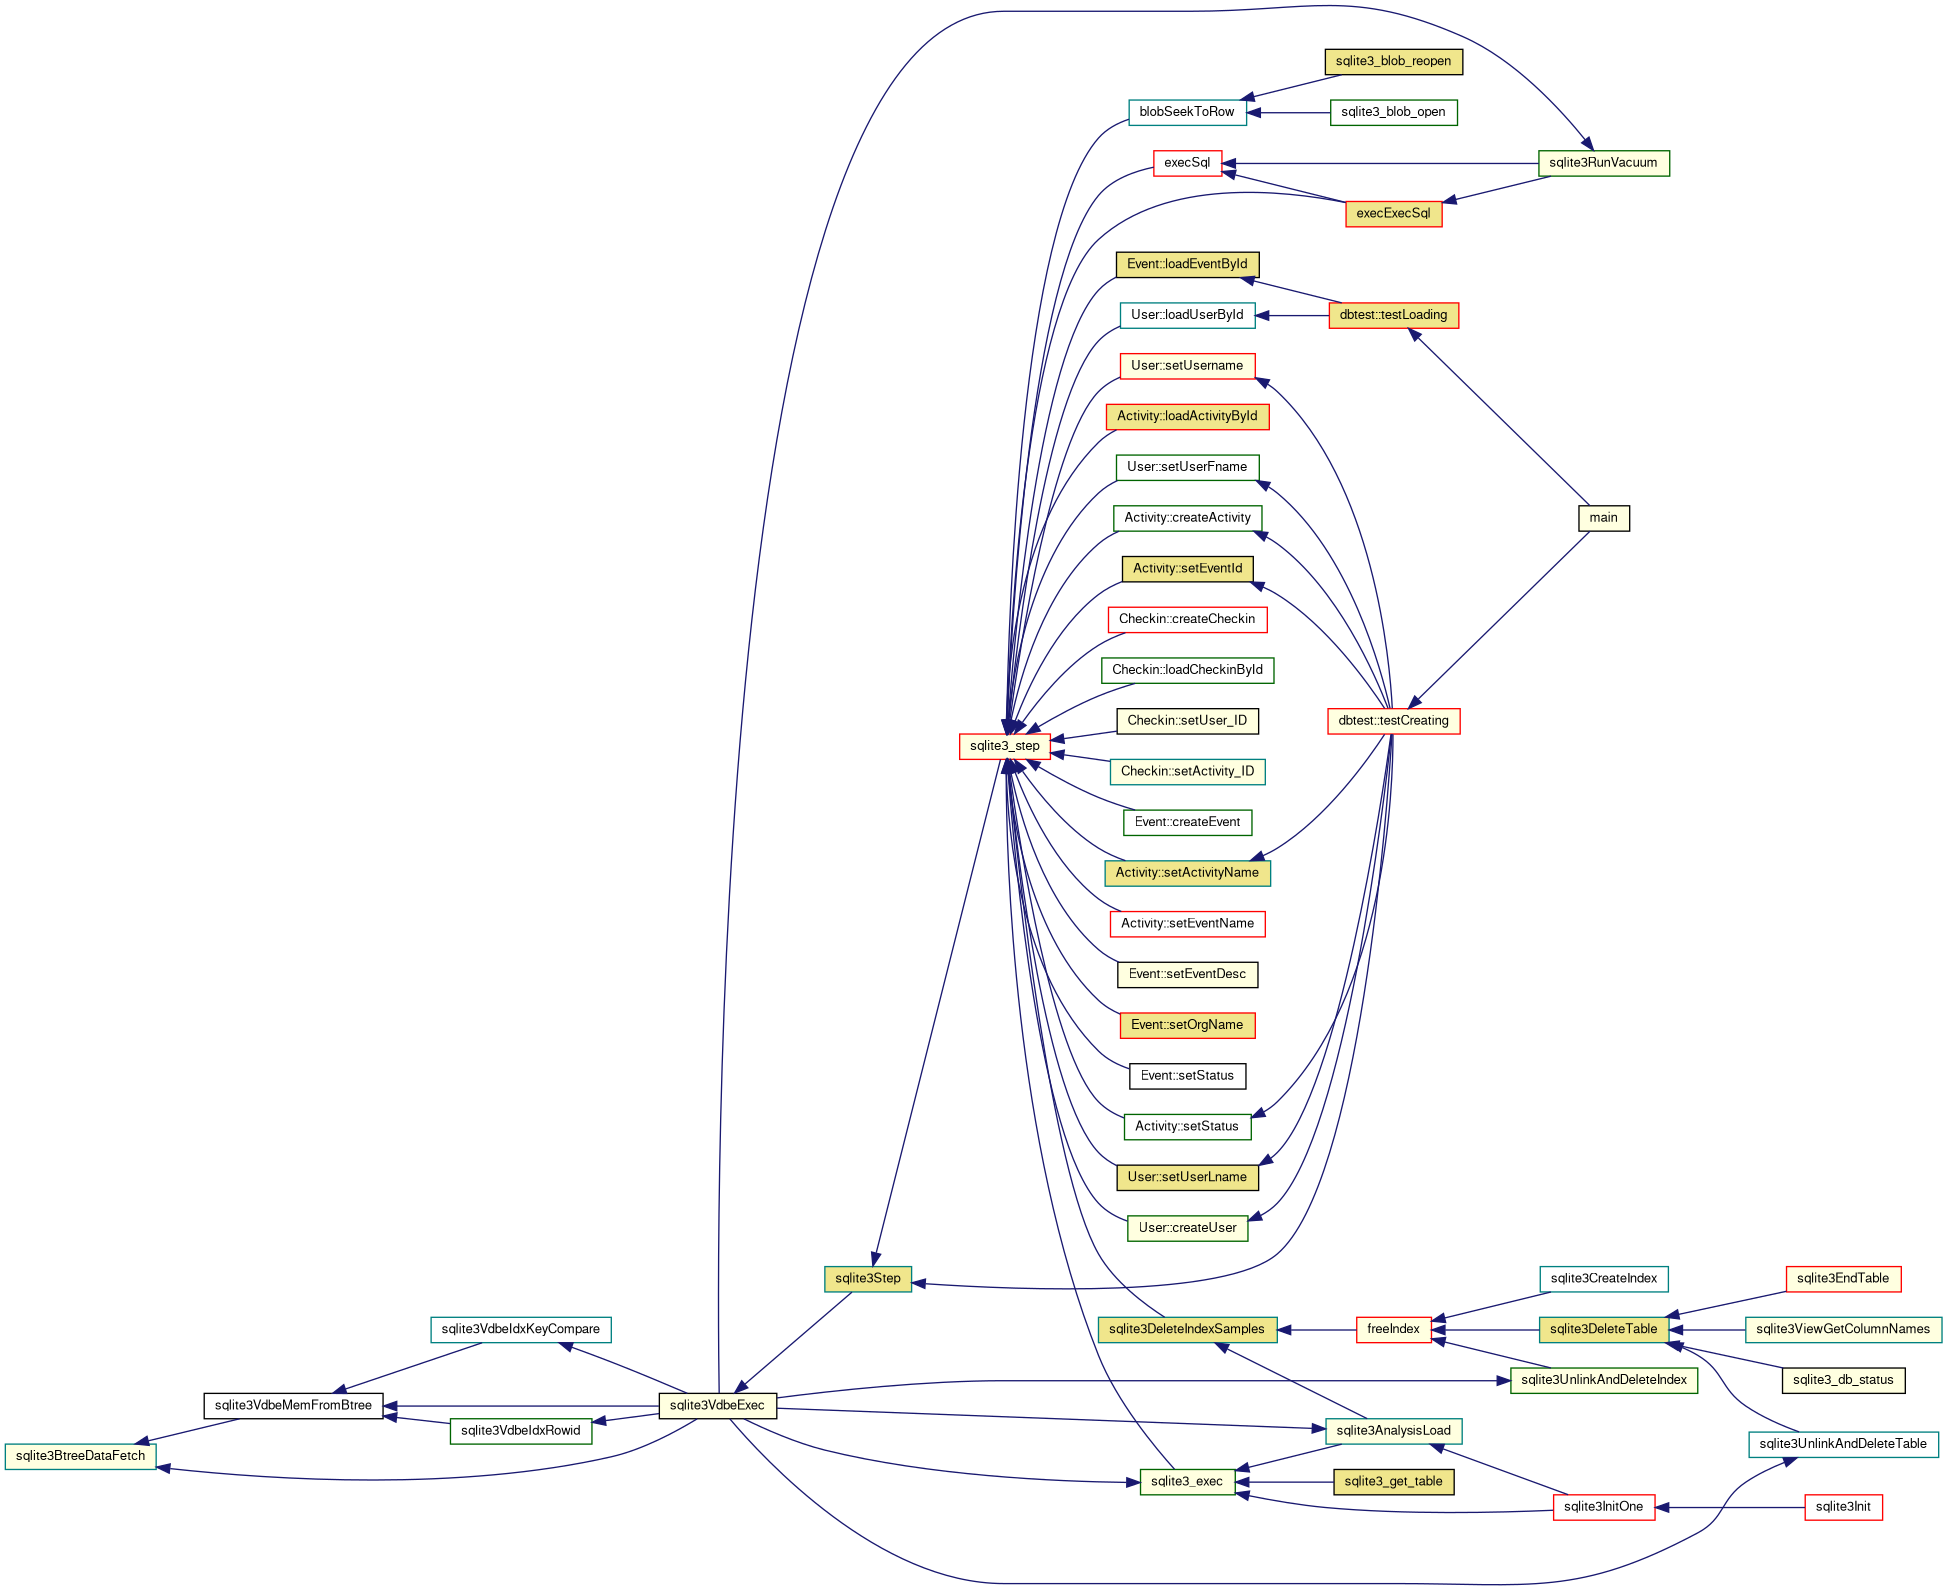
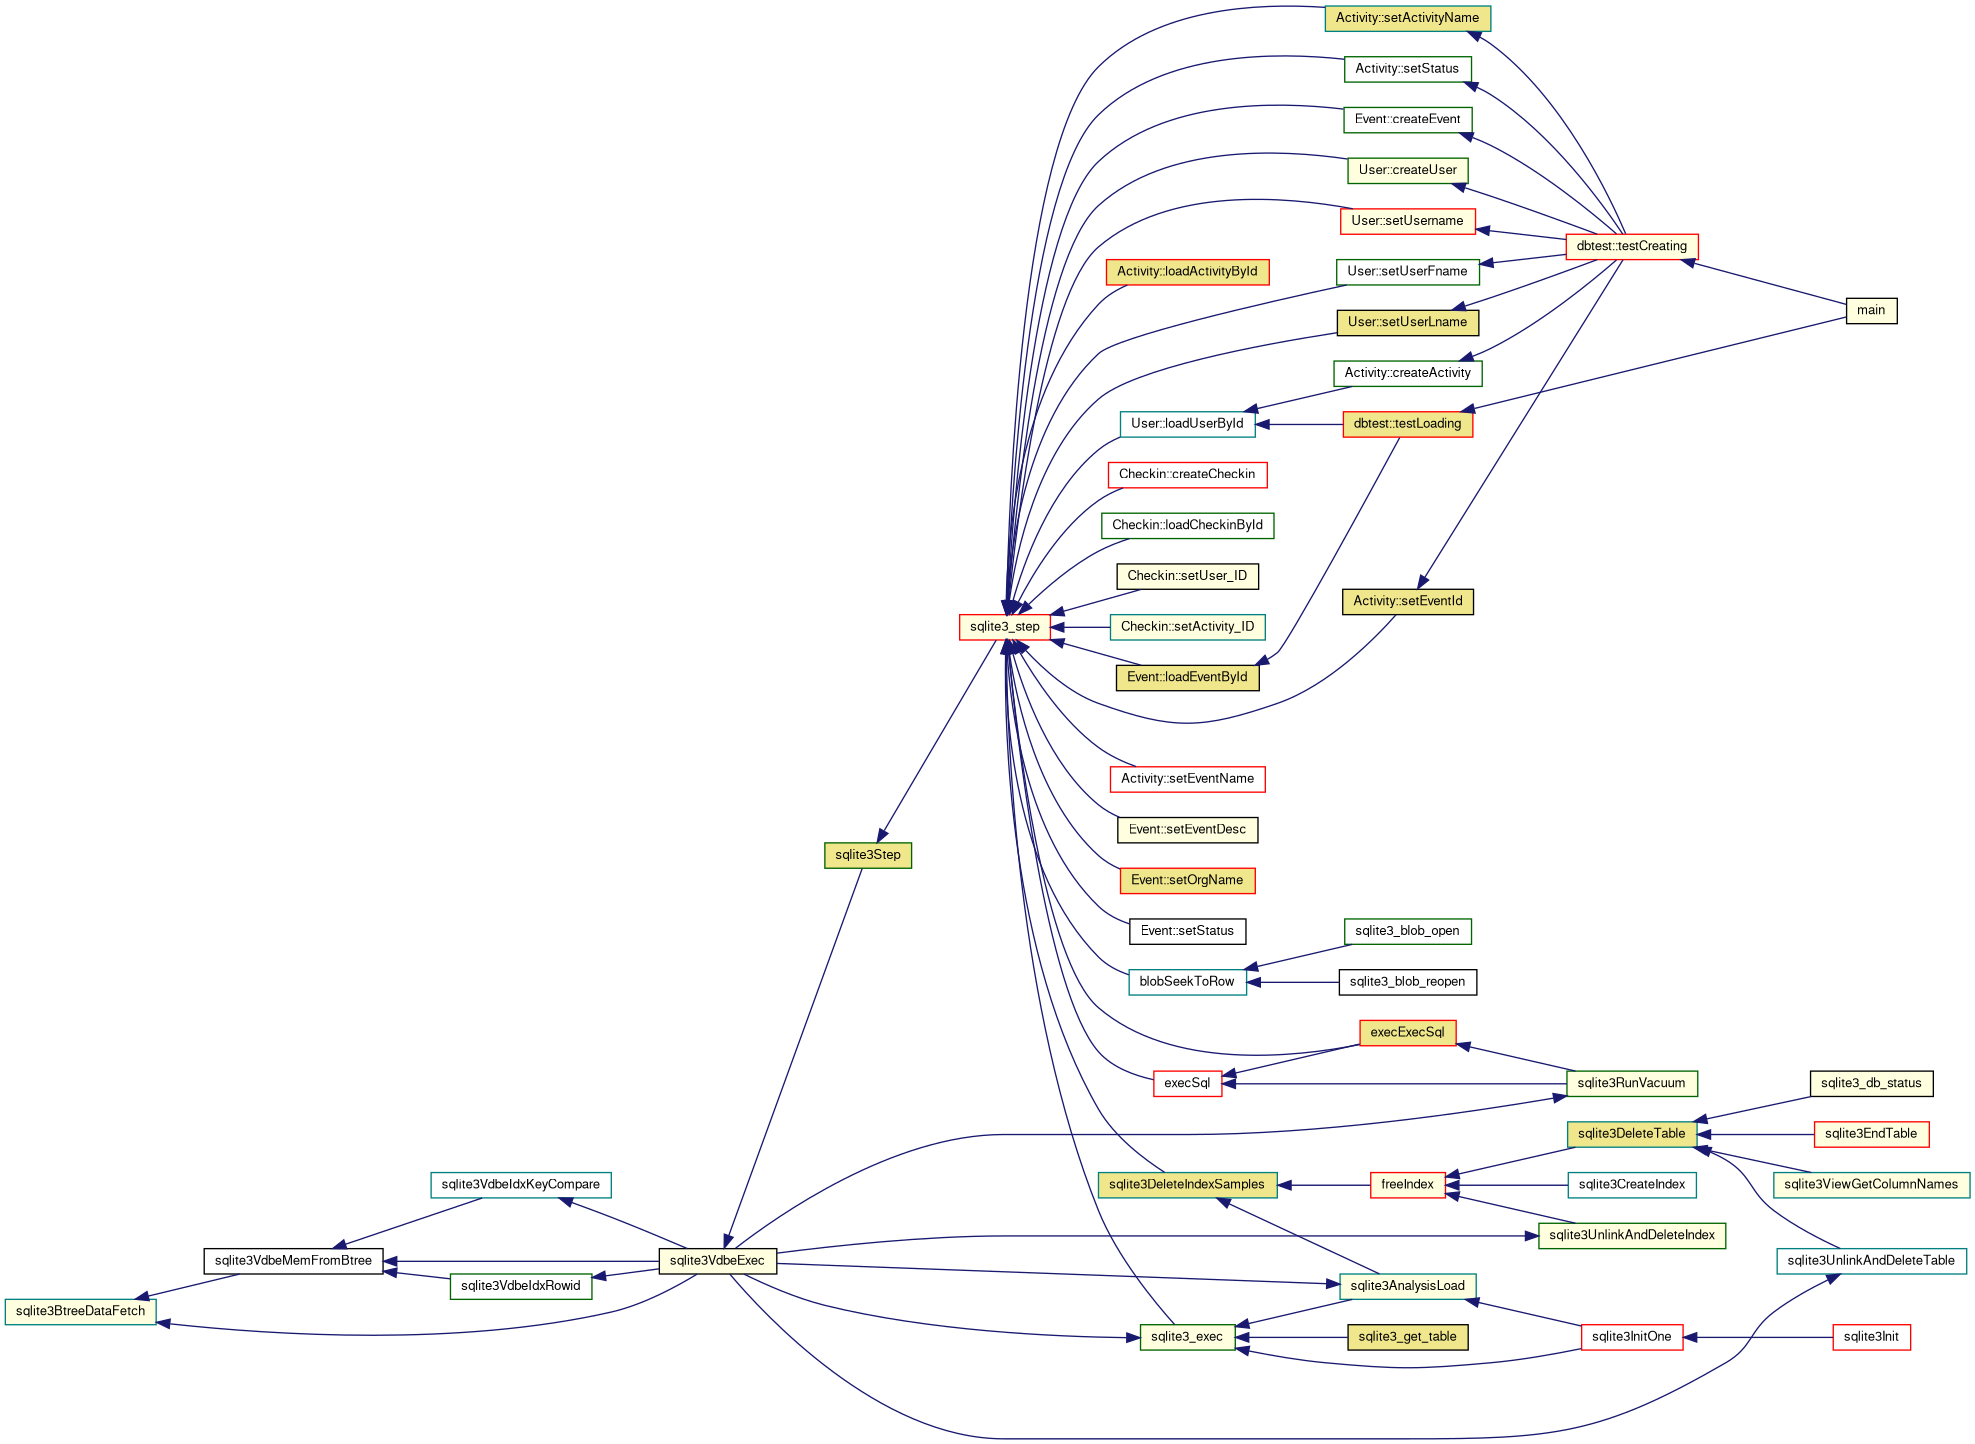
(1394, 62) -> (1408, 982)
(1047, 614) -> (1305, 397)
(1321, 1175) -> (1548, 180)
(868, 1279) -> (868, 856)
